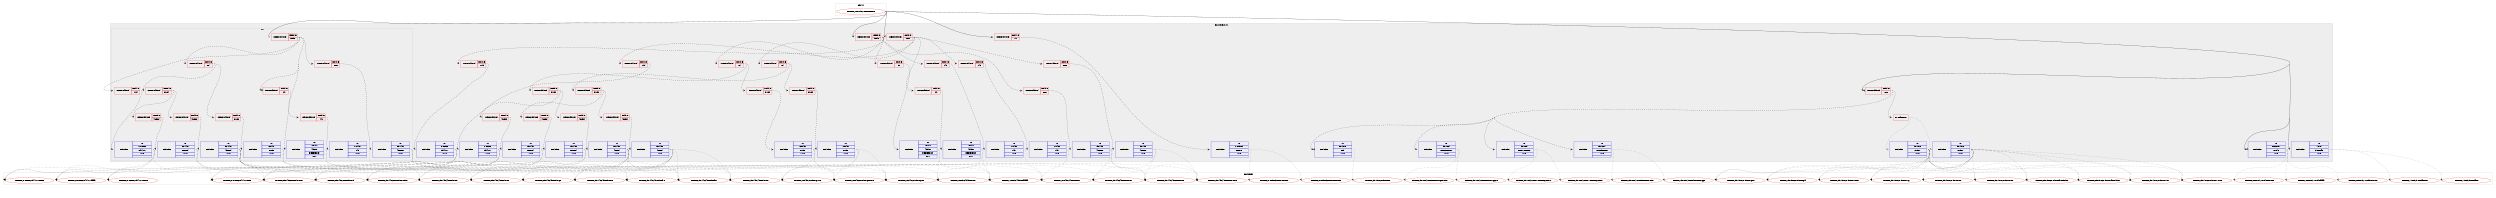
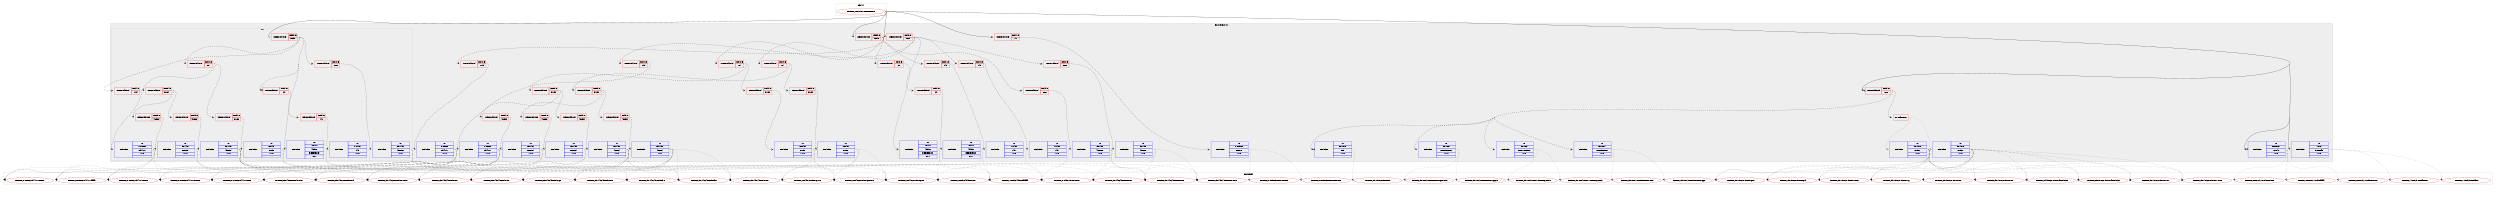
none -> (185, 180)
(1067, 180) -> (1067, 180)
(2052, 180) -> (2052, 180)
